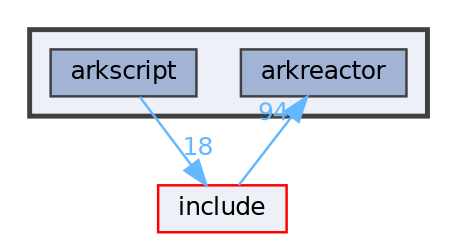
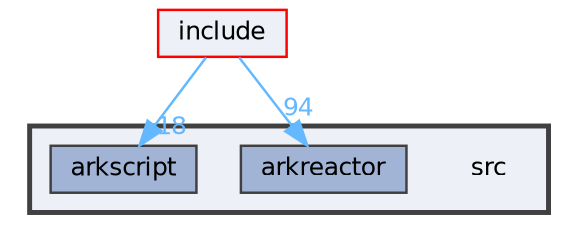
(166, 131) -> (180, 92)
none -> (489, 169)
